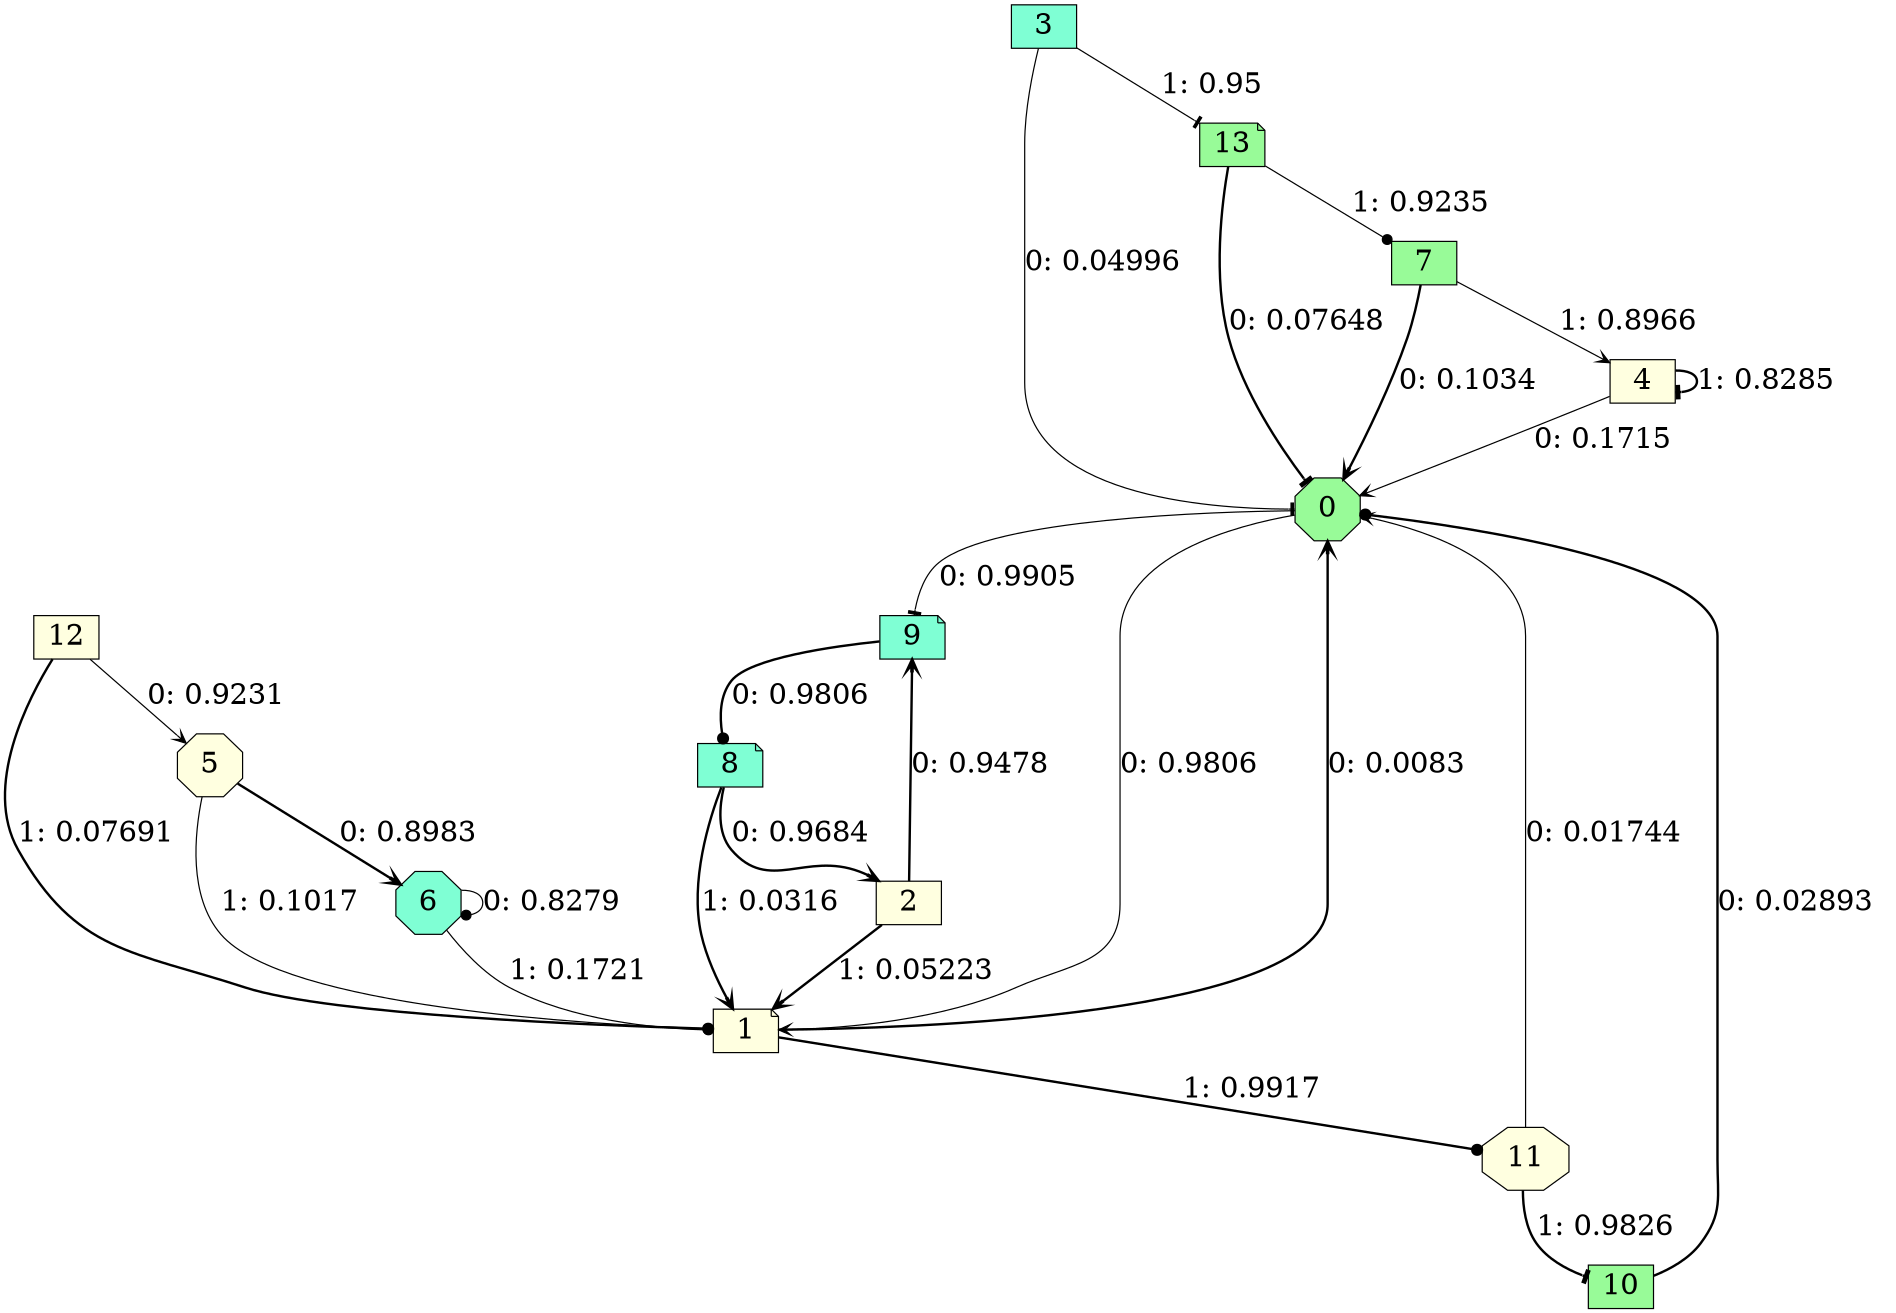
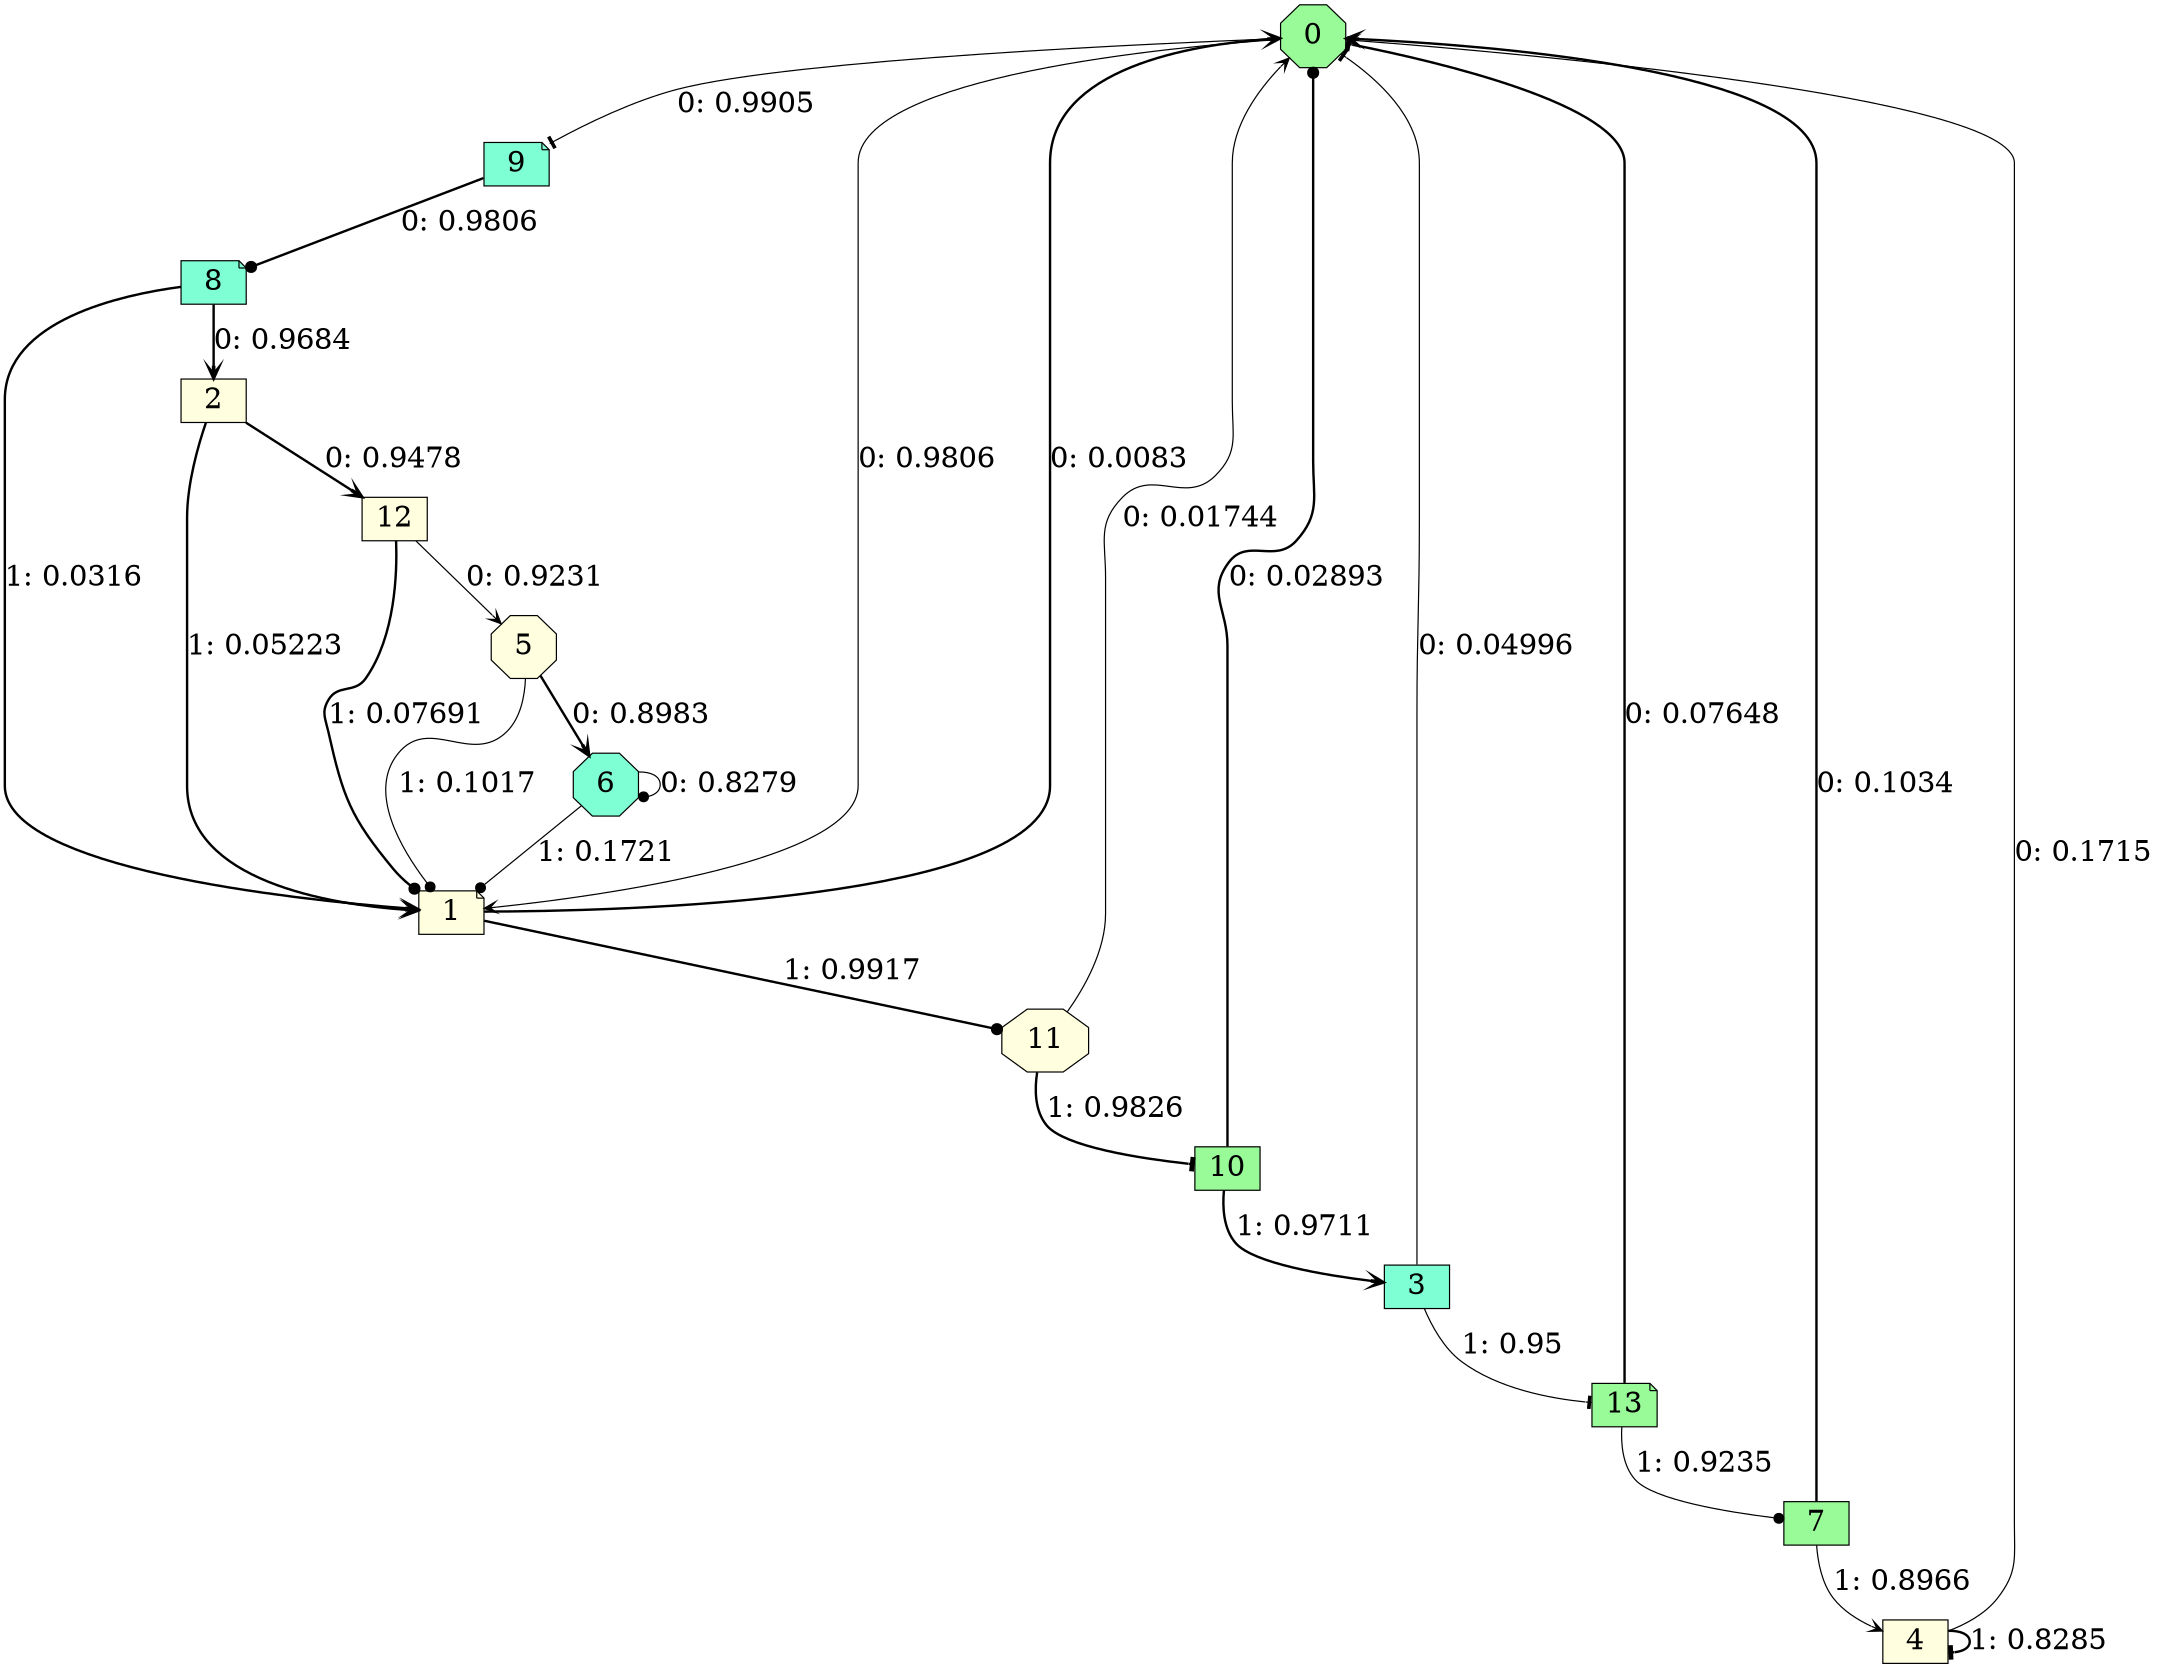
(911, 776) -> (299, 457)
none -> (1274, 1263)
